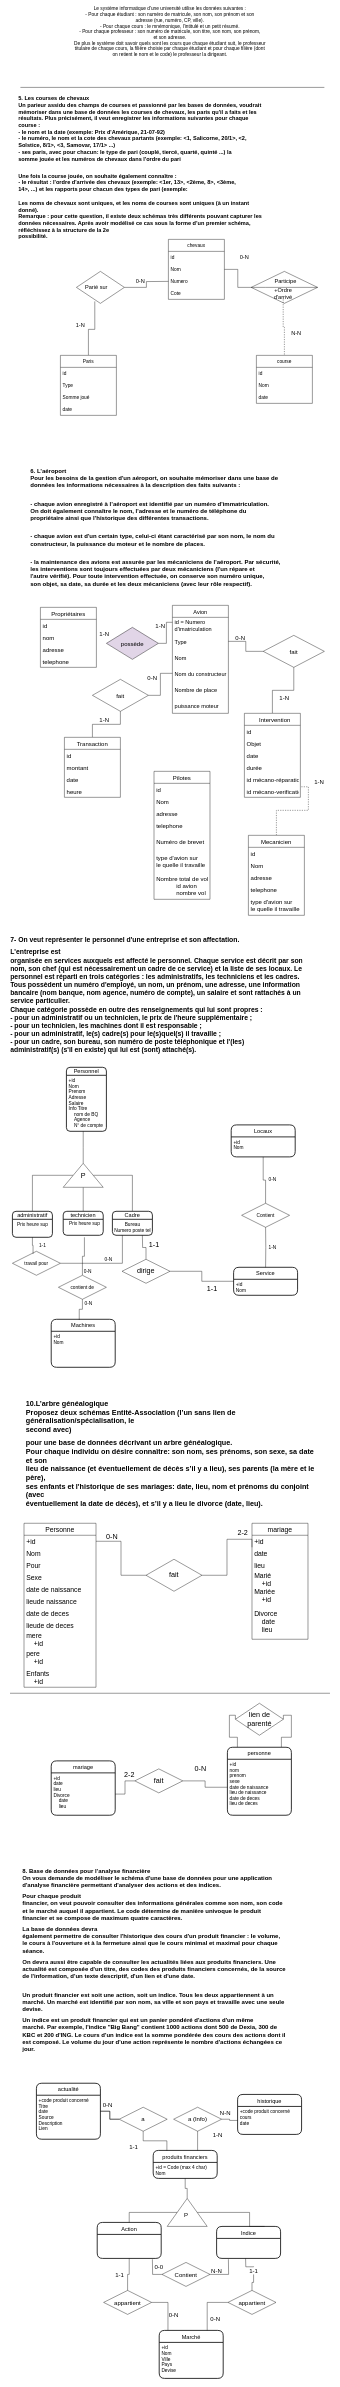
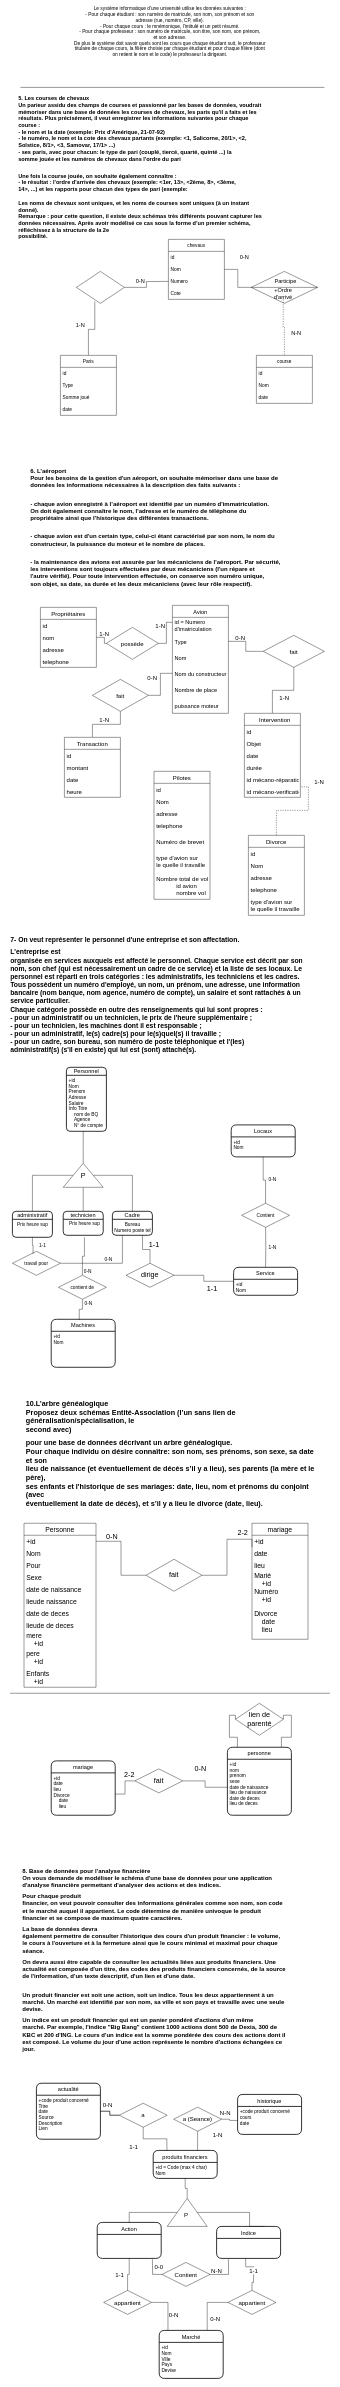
(96, 287) -> none
none -> (104, 638)
(132, 643) -> (132, 643)
(276, 842) -> (276, 842)
(146, 1271) -> (150, 1275)
(265, 1592) -> (265, 1592)
(143, 2119) -> (143, 2115)
(197, 2119) -> (197, 2119)
